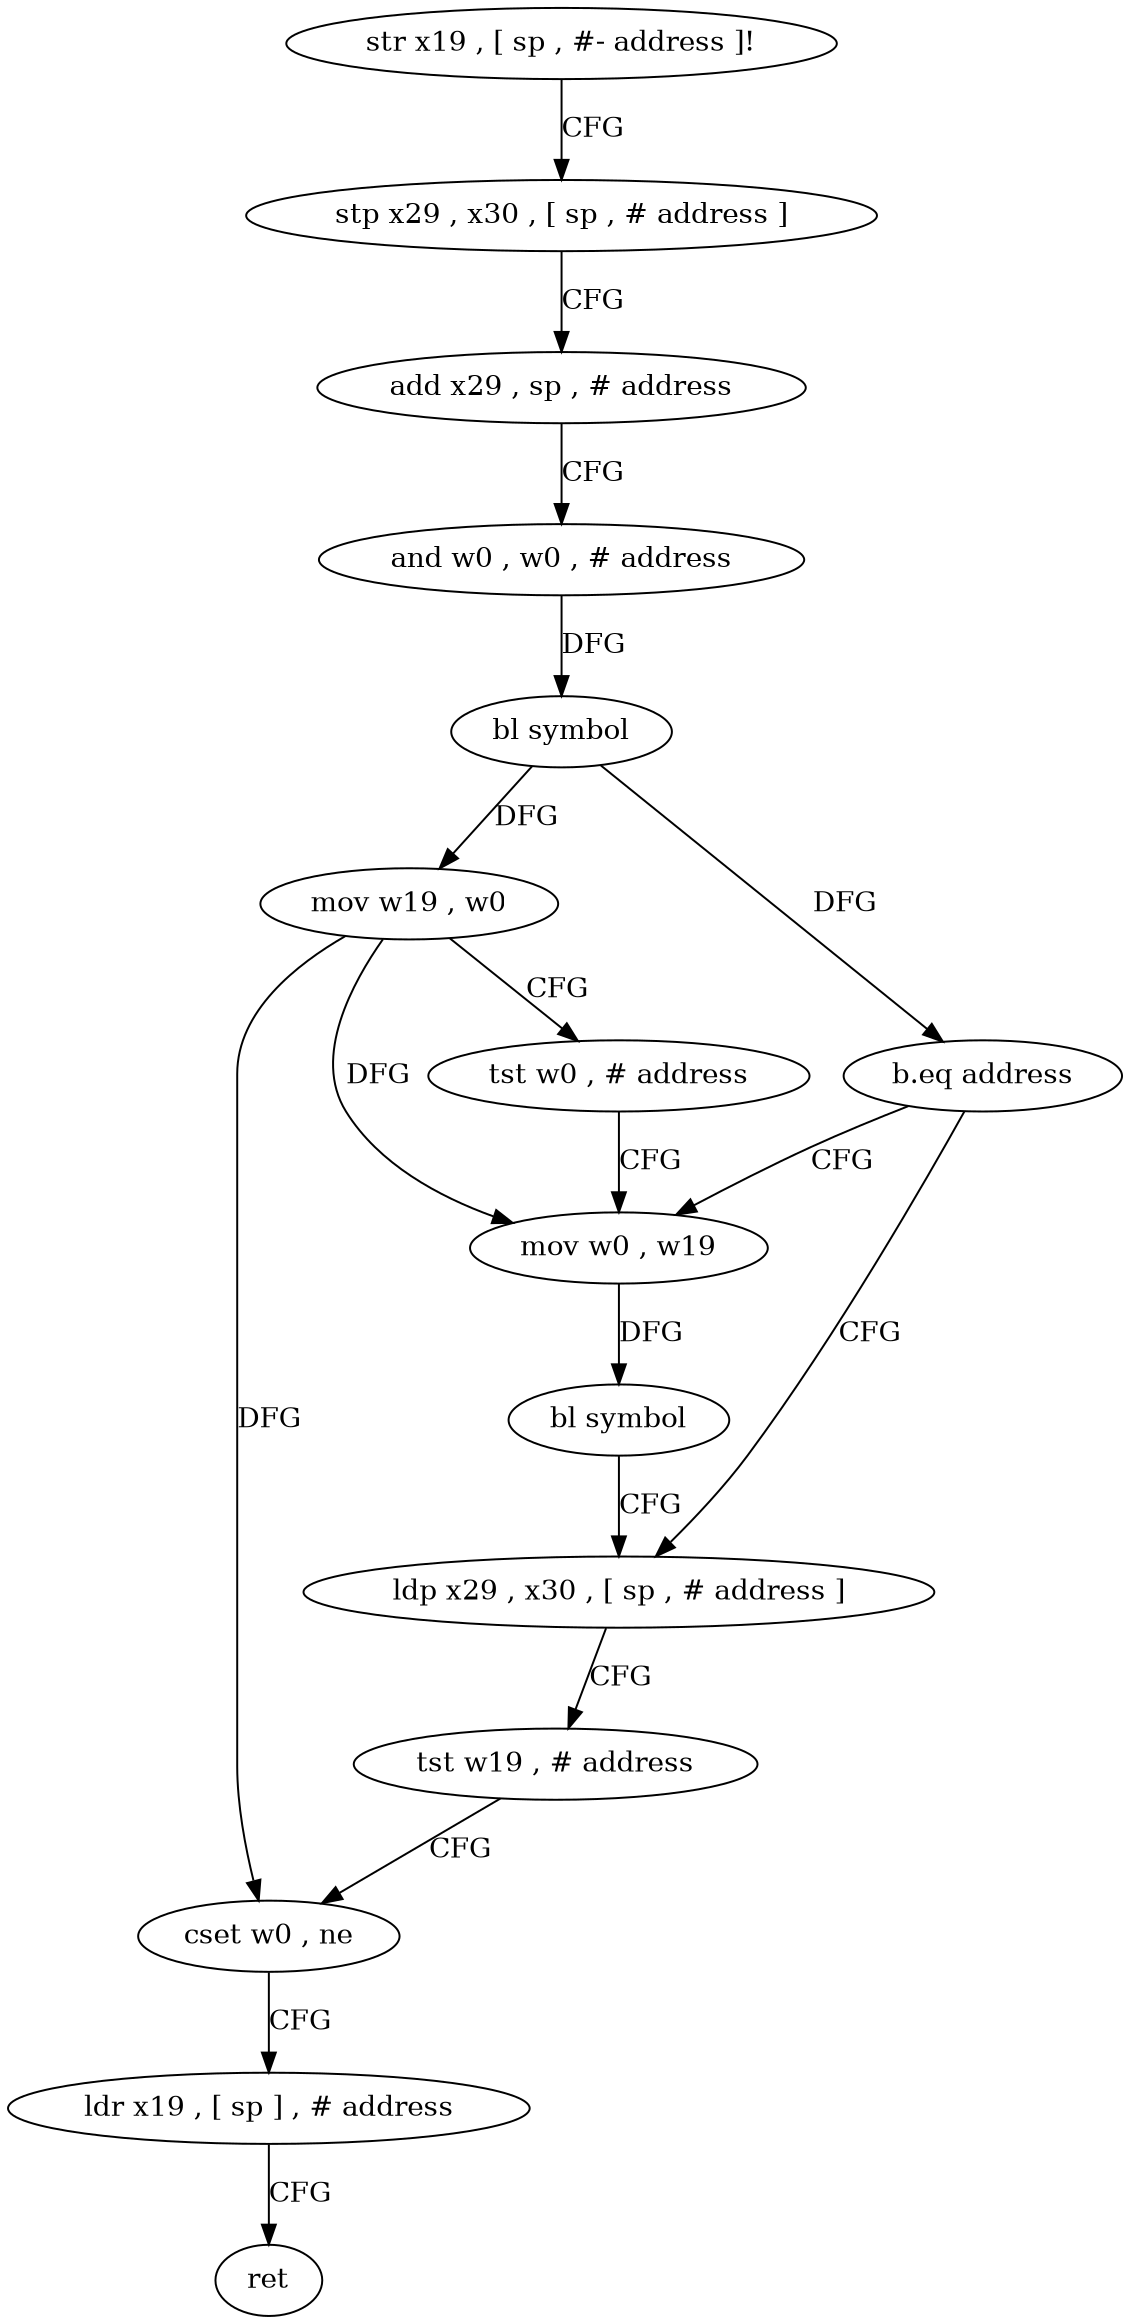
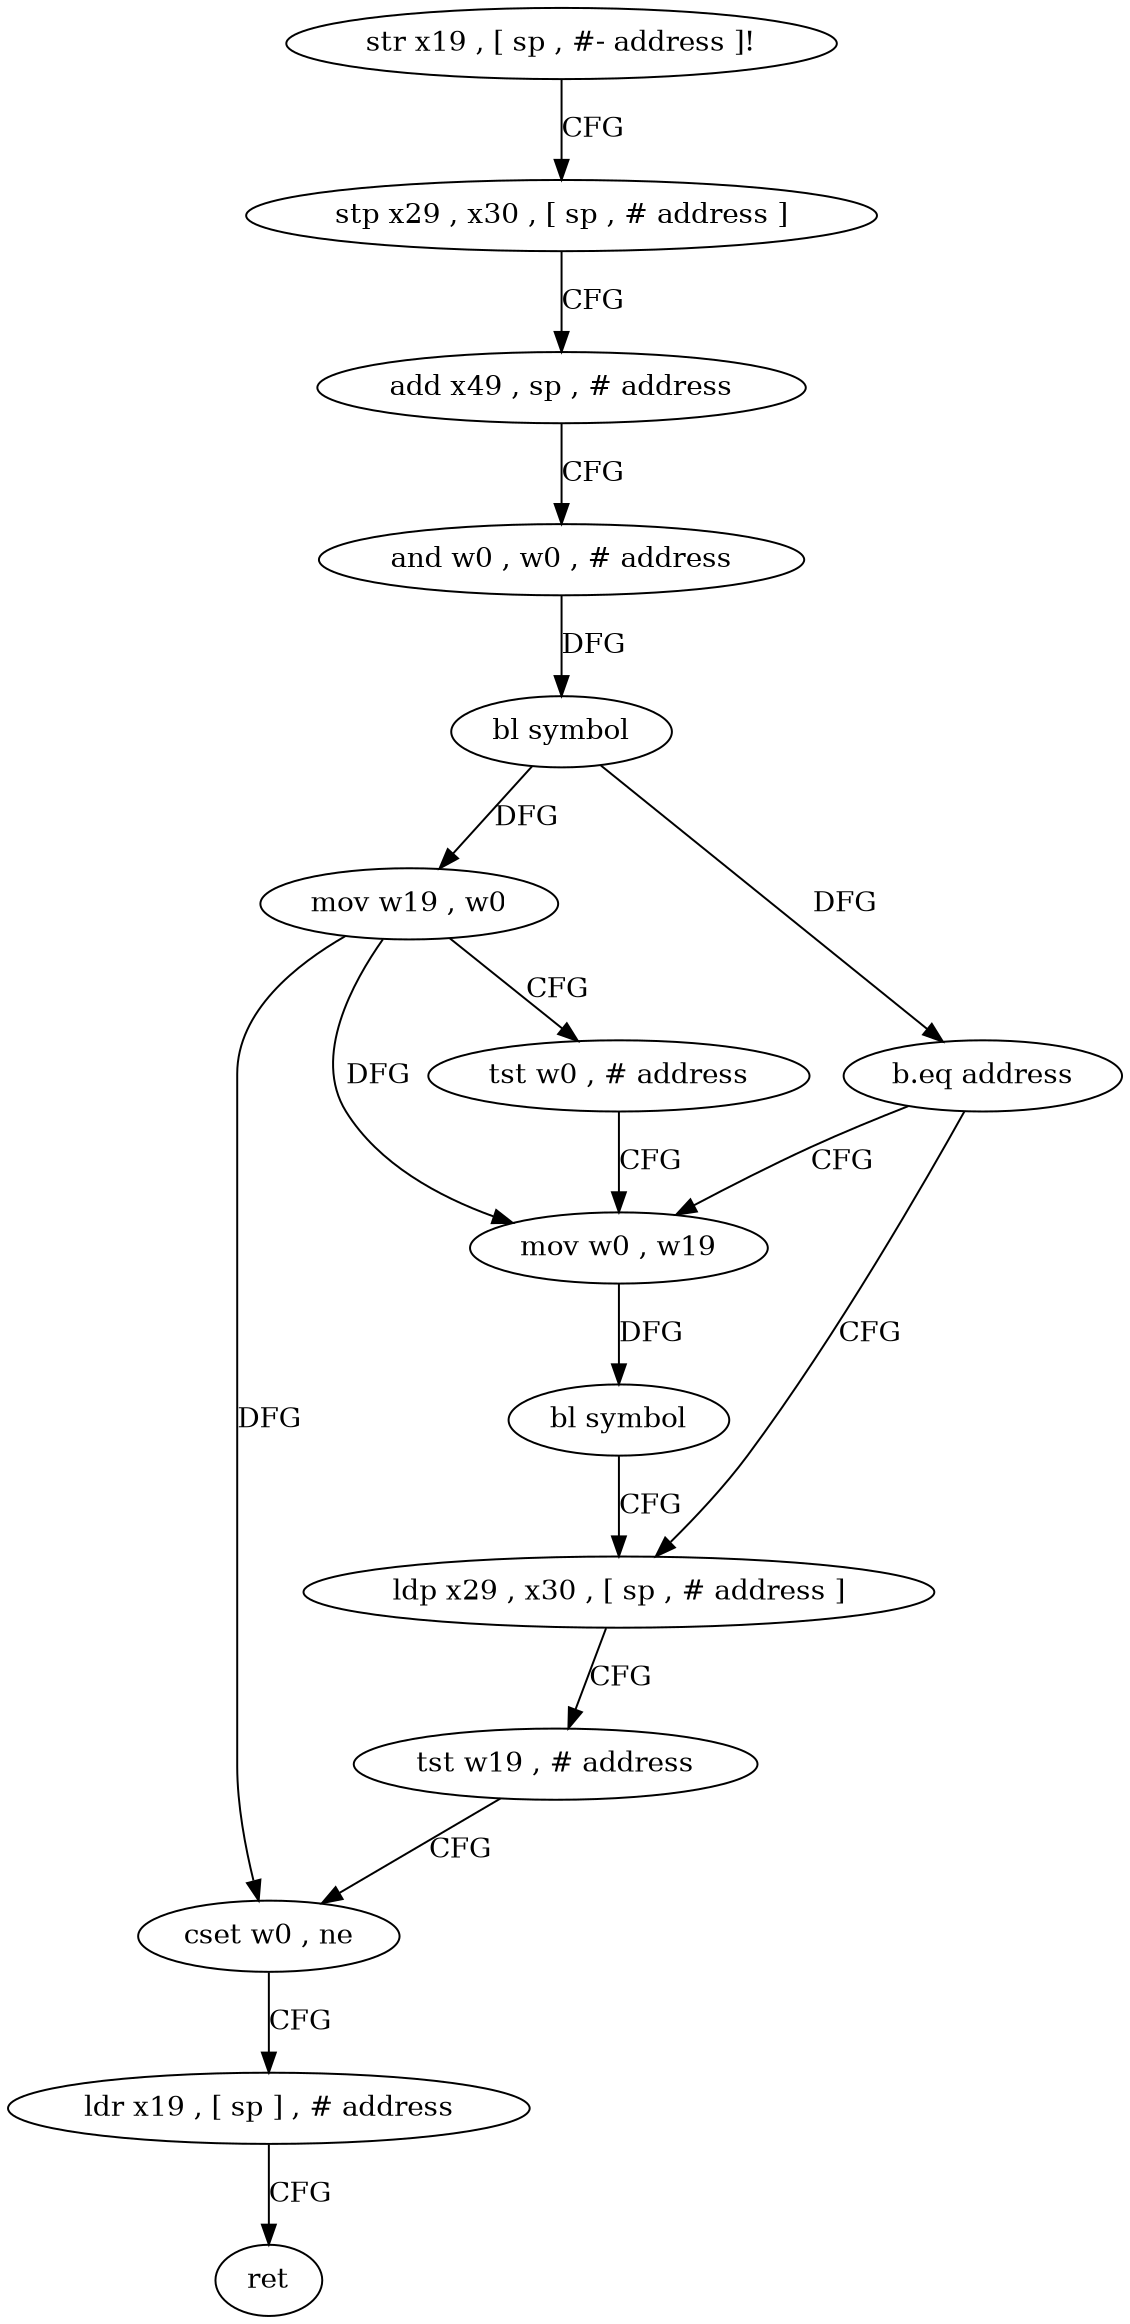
(562, 388) -> (562, 388)
